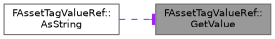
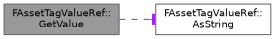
(135, 19) -> (135, 19)
